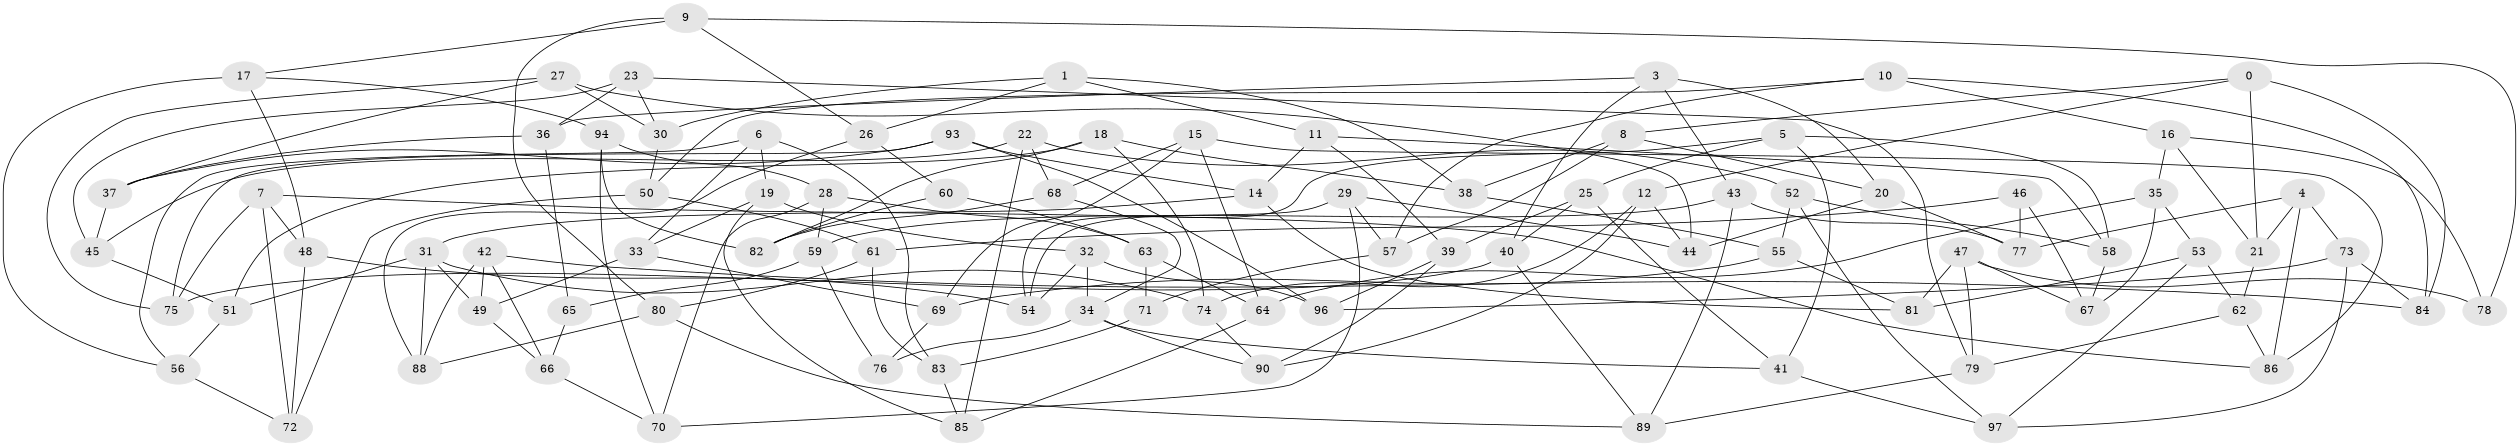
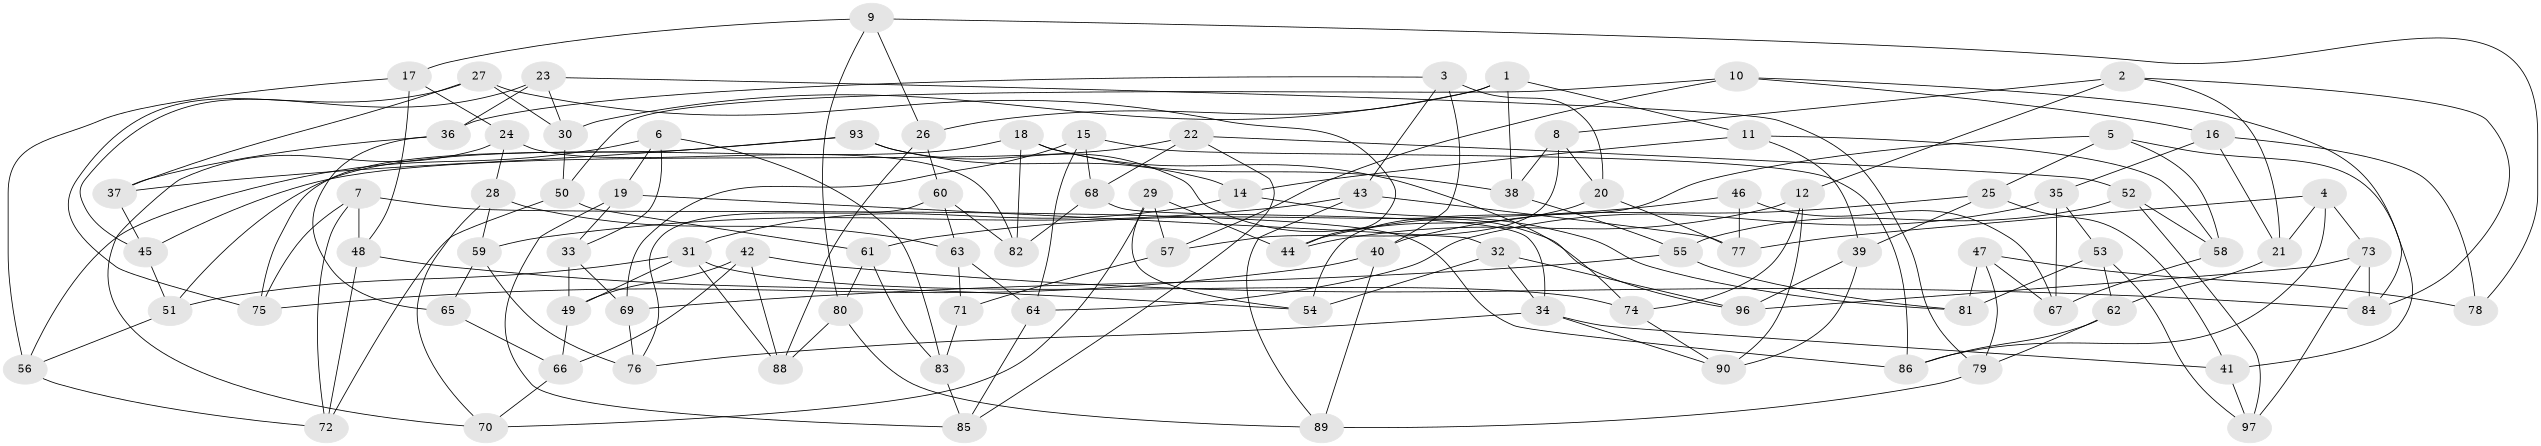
(2250, 77) -> (2123, 77)
(602, 135) -> (507, 135)
none -> (671, 231)
